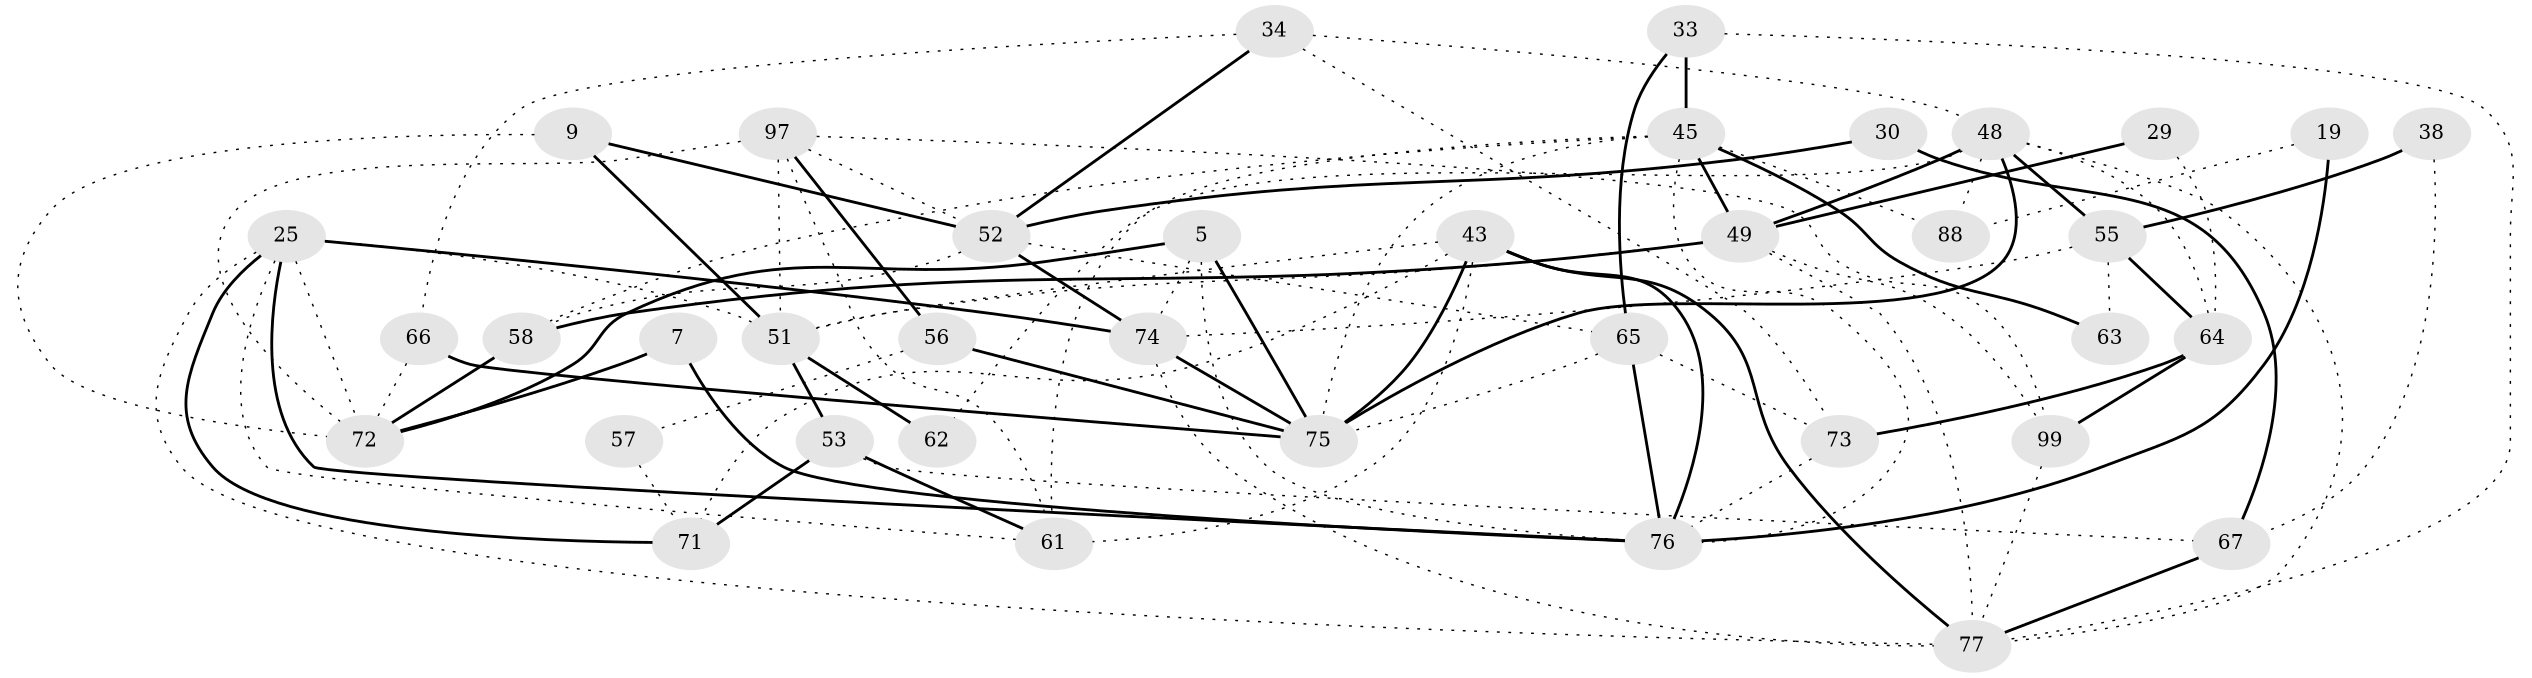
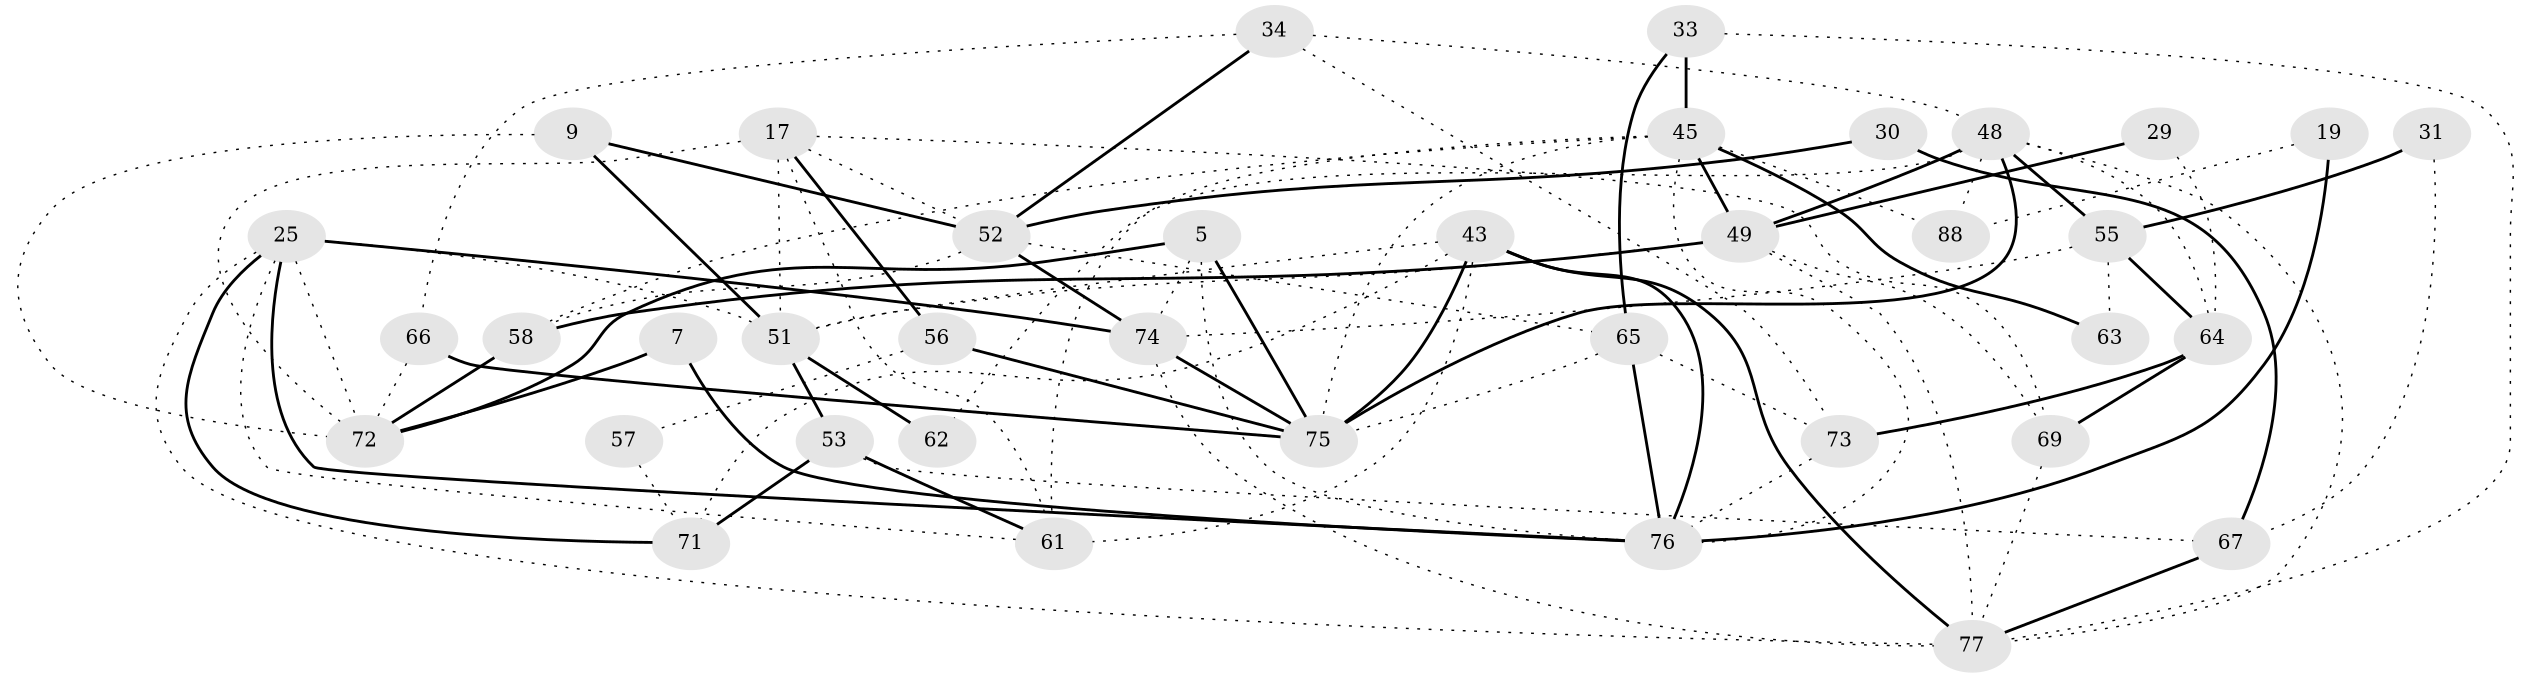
(778, 134) -> (778, 134)
(2432, 134) -> (2432, 134)
(2051, 441) -> (2051, 441)
